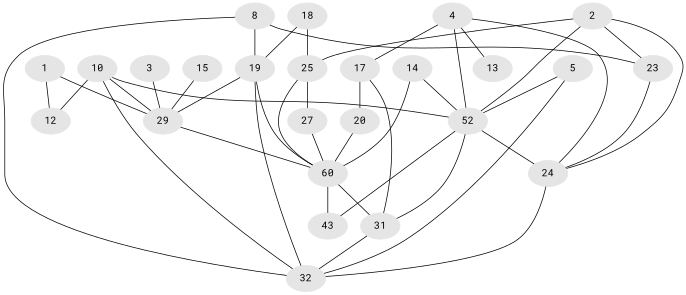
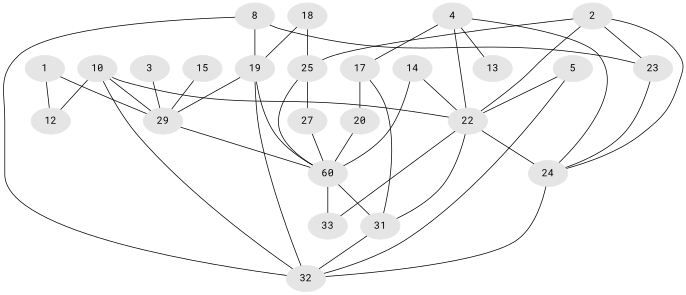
(468, 121) -> (468, 121)
(328, 226) -> (328, 226)
